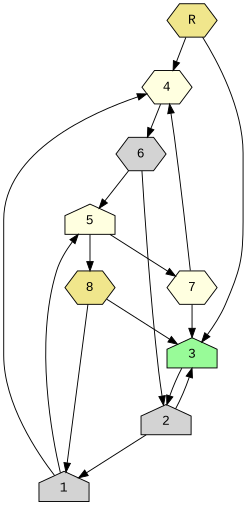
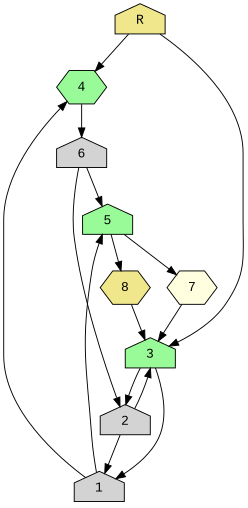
(192, 20) -> (140, 20)
(167, 87) -> (82, 87)
(141, 154) -> (82, 154)
(181, 192) -> none
(90, 221) -> (108, 221)
(78, 384) -> (162, 428)
